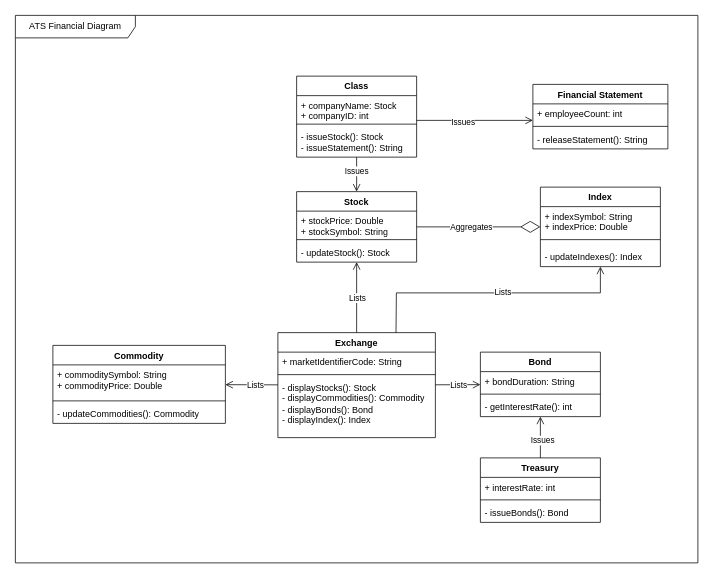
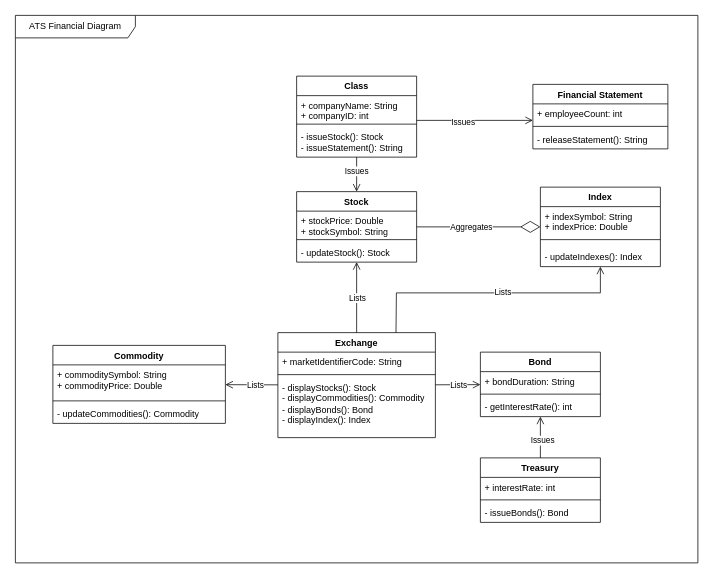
(348, 112) -> (349, 112)
